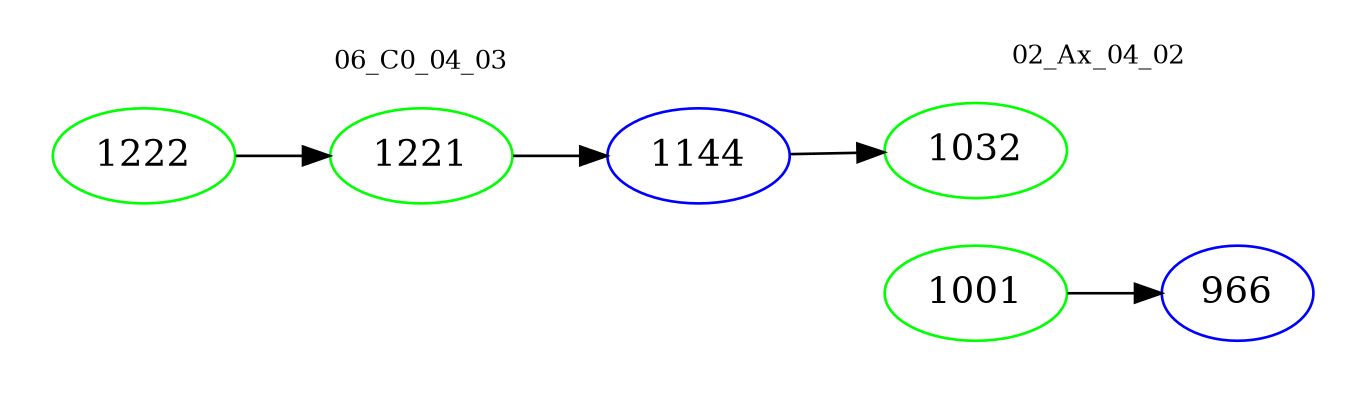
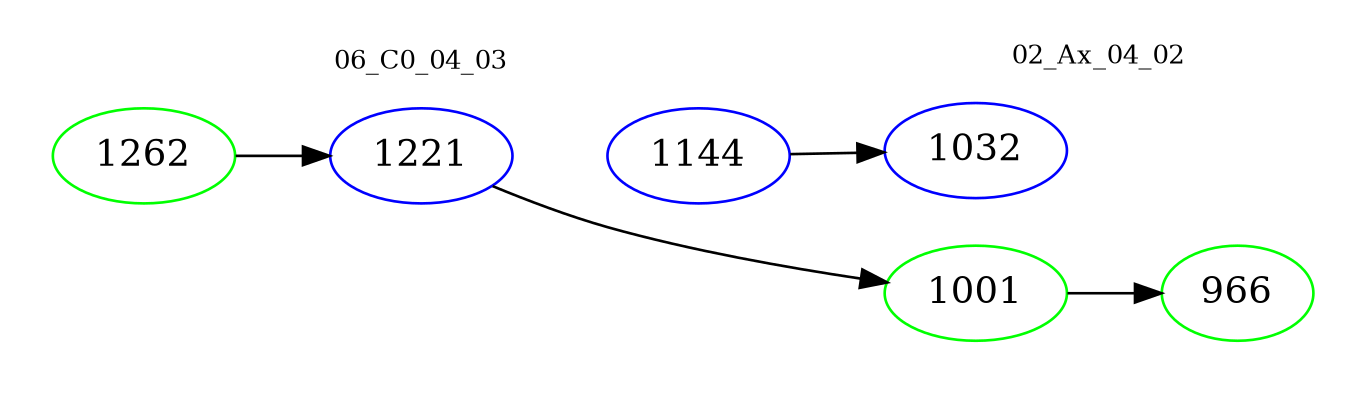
(976, 151) -> (976, 151)
(144, 156) -> (144, 156)
(421, 156) -> (421, 156)
(546, 156) -> (674, 244)
(1238, 293) -> (1238, 293)
